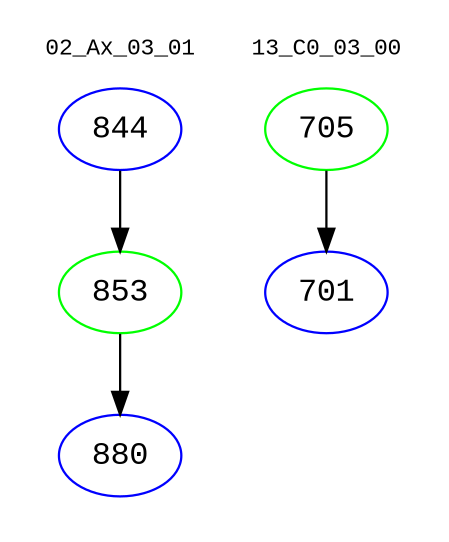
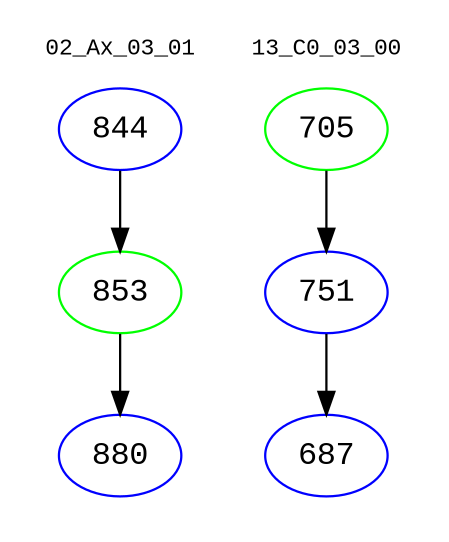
(326, 292) -> (326, 292)
none -> (326, 456)
